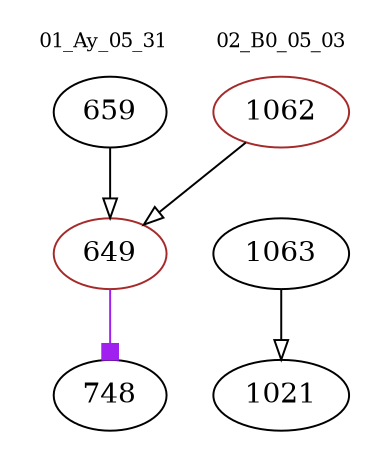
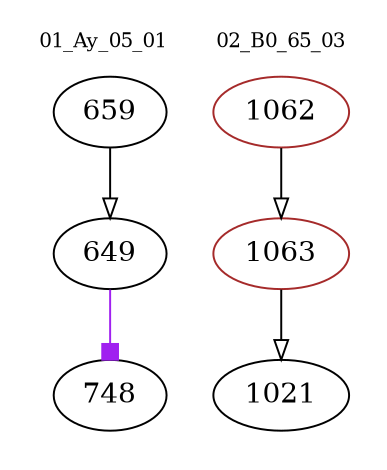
(103, 42) -> (103, 42)
(281, 42) -> (281, 42)
(211, 170) -> (281, 173)
(110, 254) -> (110, 254)
(281, 254) -> (281, 254)
